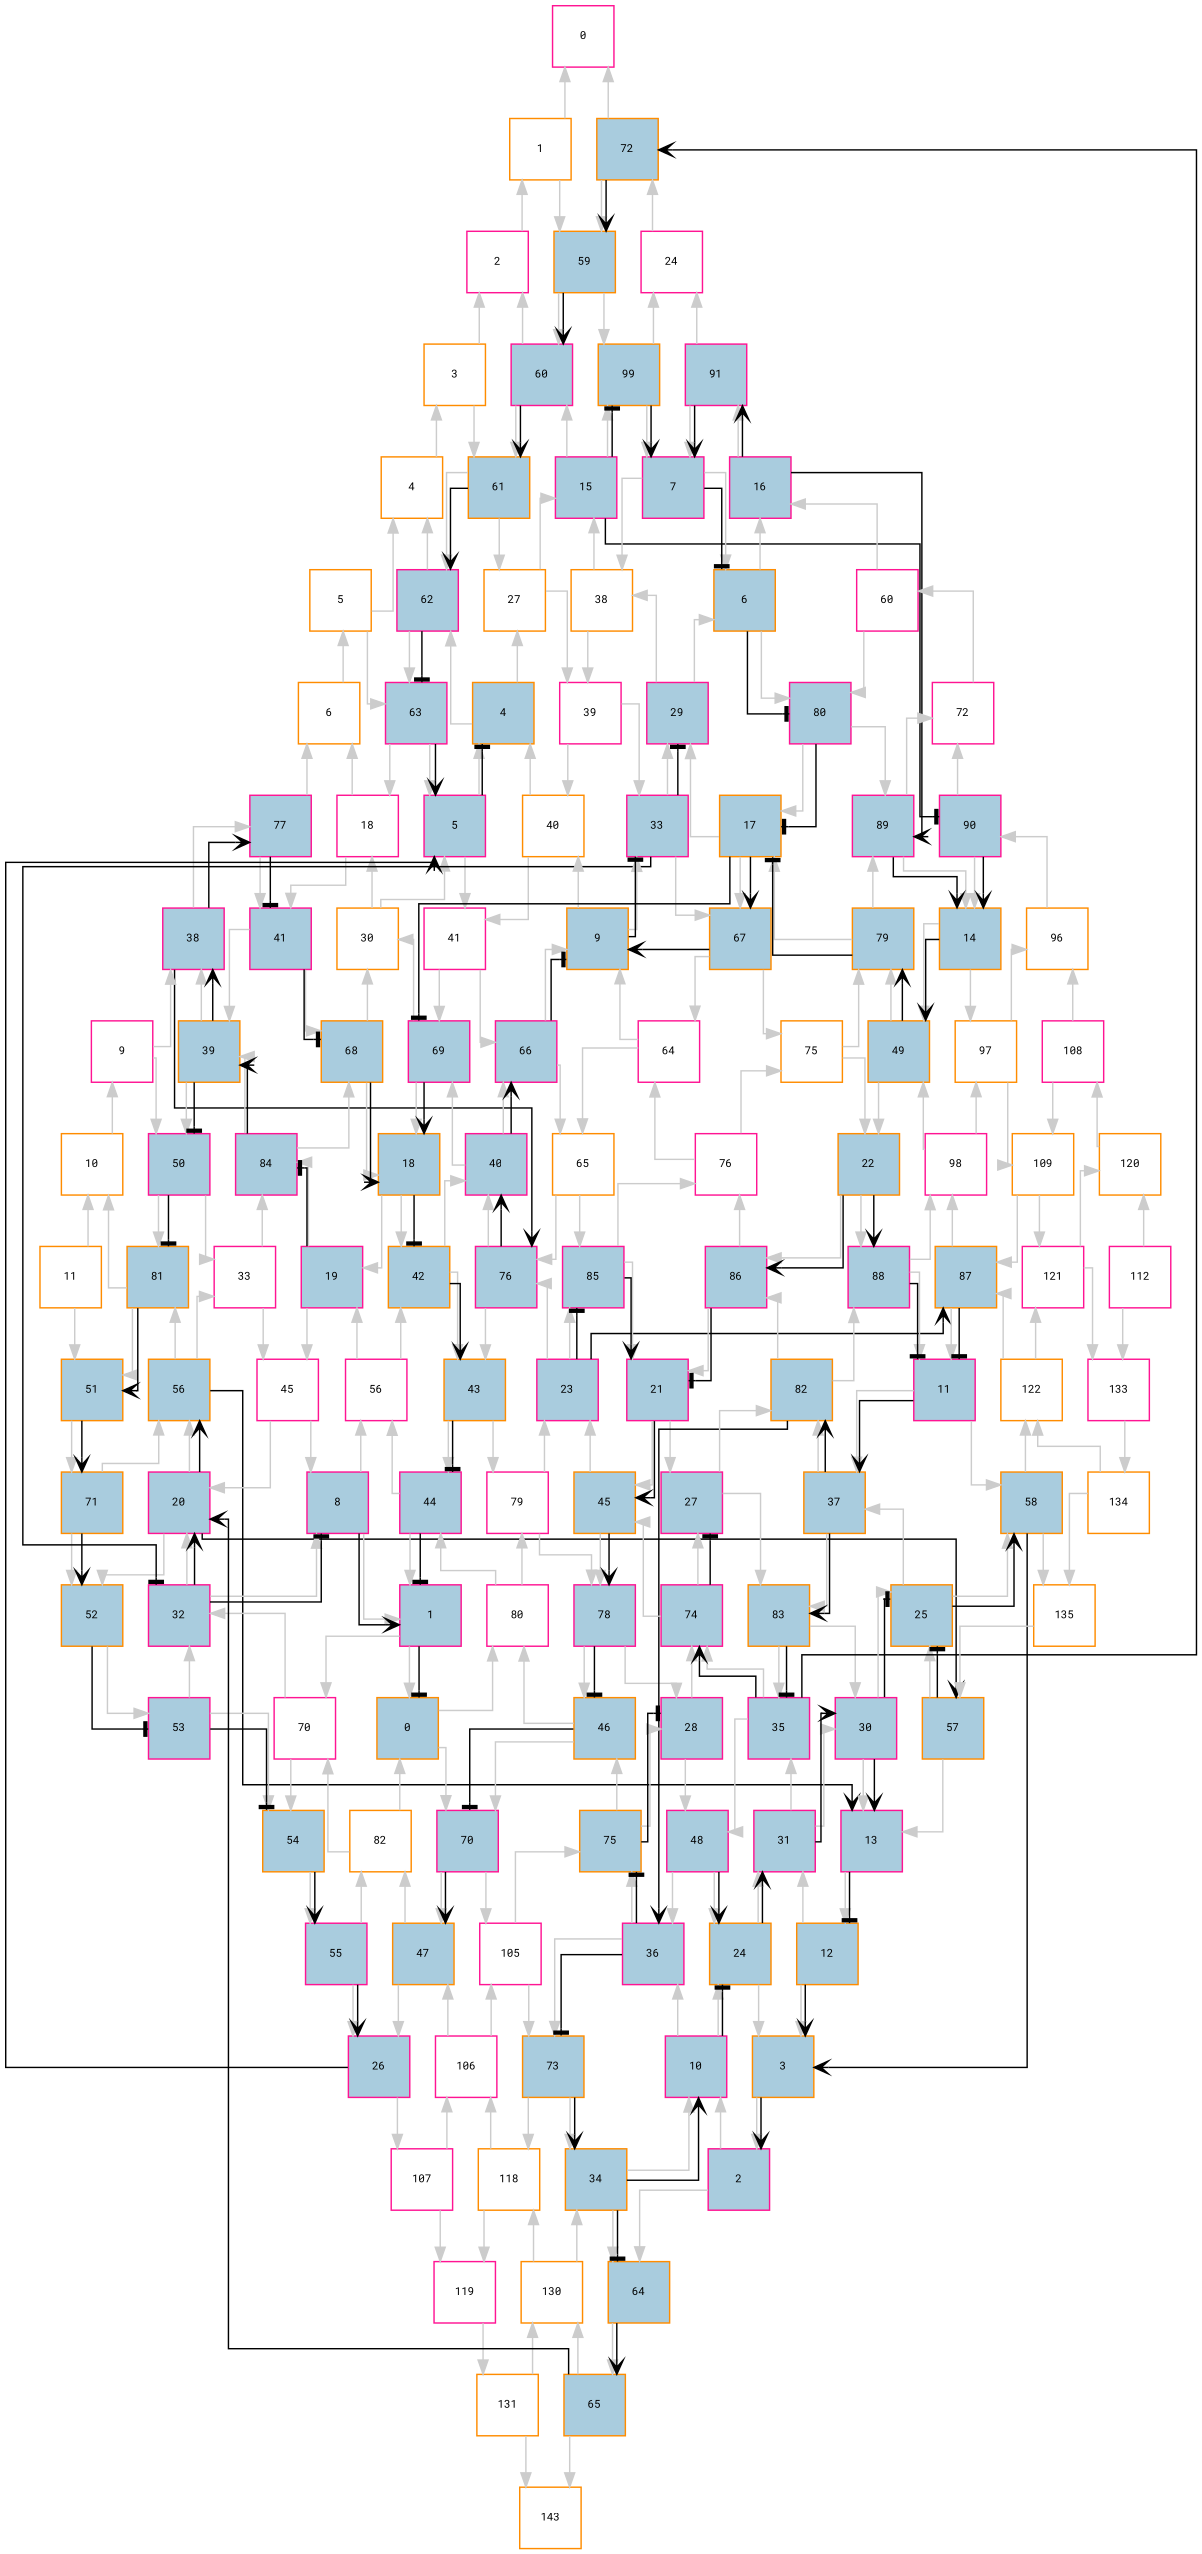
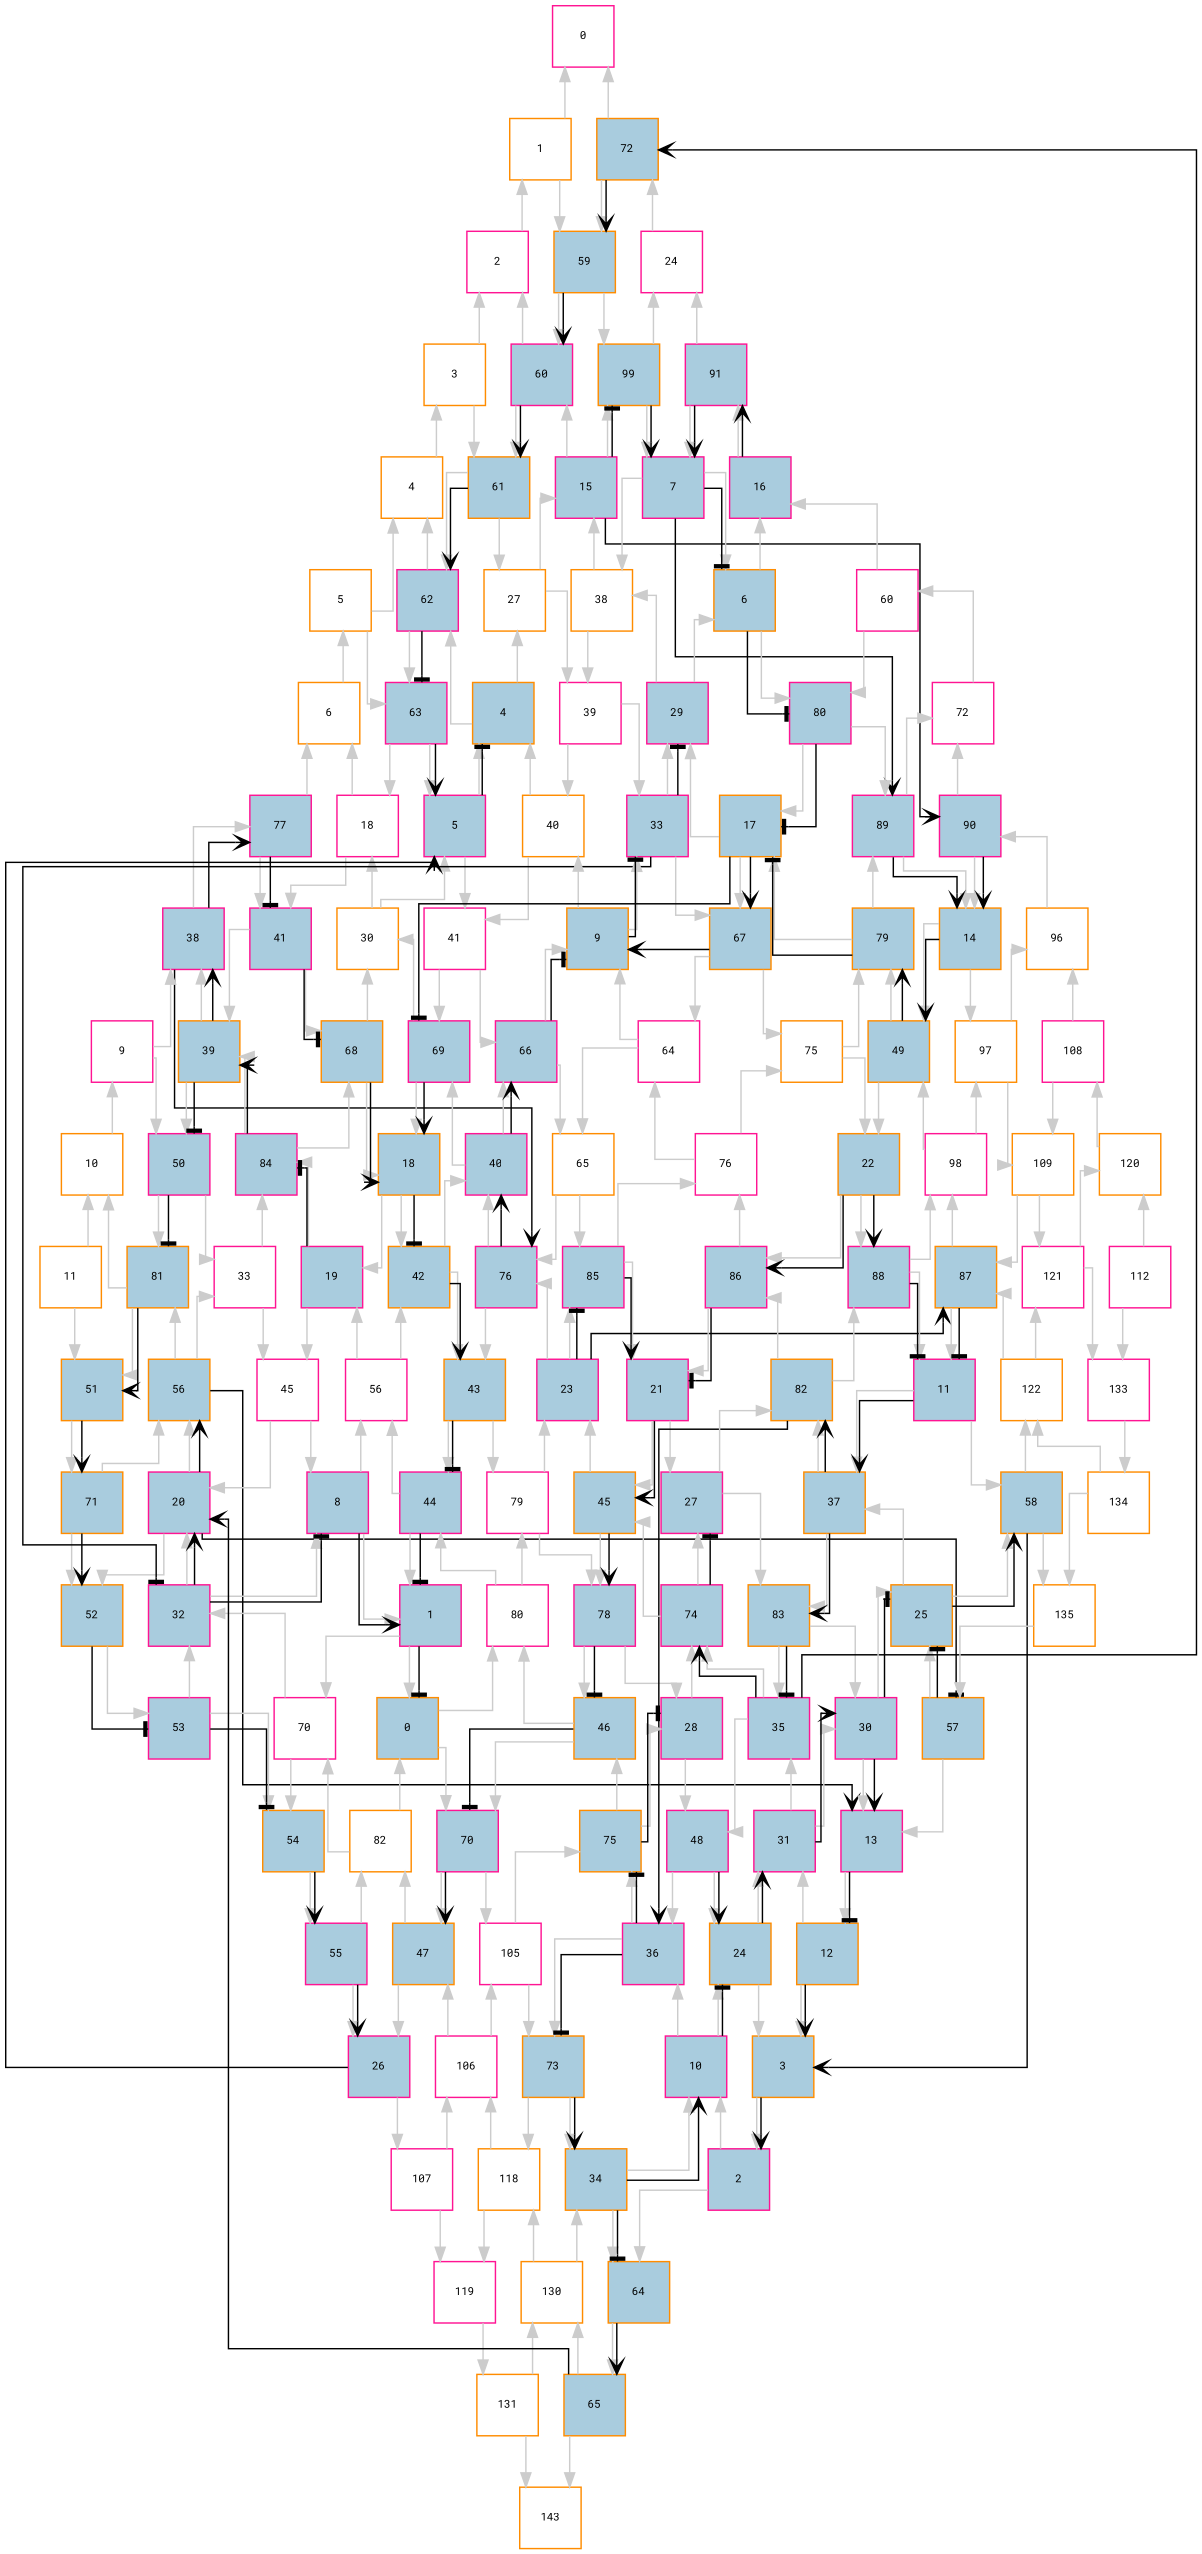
(922, 528) -> (777, 657)
(908, 544) -> (908, 544)
(671, 1539) -> (671, 1539)
